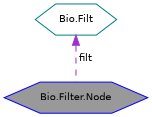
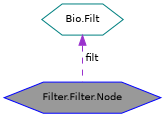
(76, 98) -> (82, 98)
